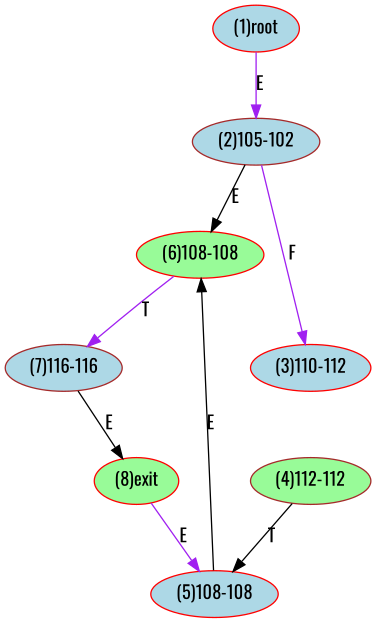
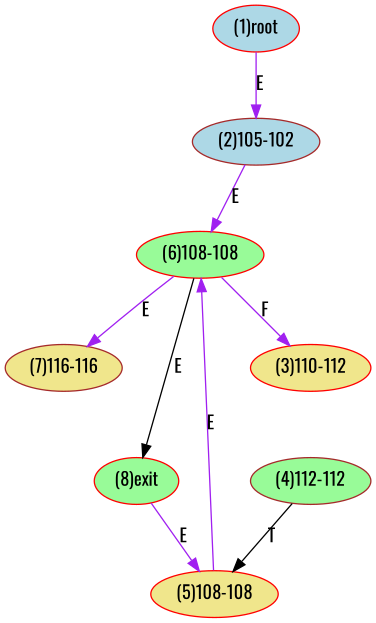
(231, 192) -> (231, 192)
(282, 249) -> (251, 307)
(146, 311) -> (146, 311)
(64, 368) -> (64, 368)
(311, 368) -> (311, 368)
(97, 419) -> (170, 362)
(208, 431) -> (208, 431)
(214, 594) -> (214, 594)
